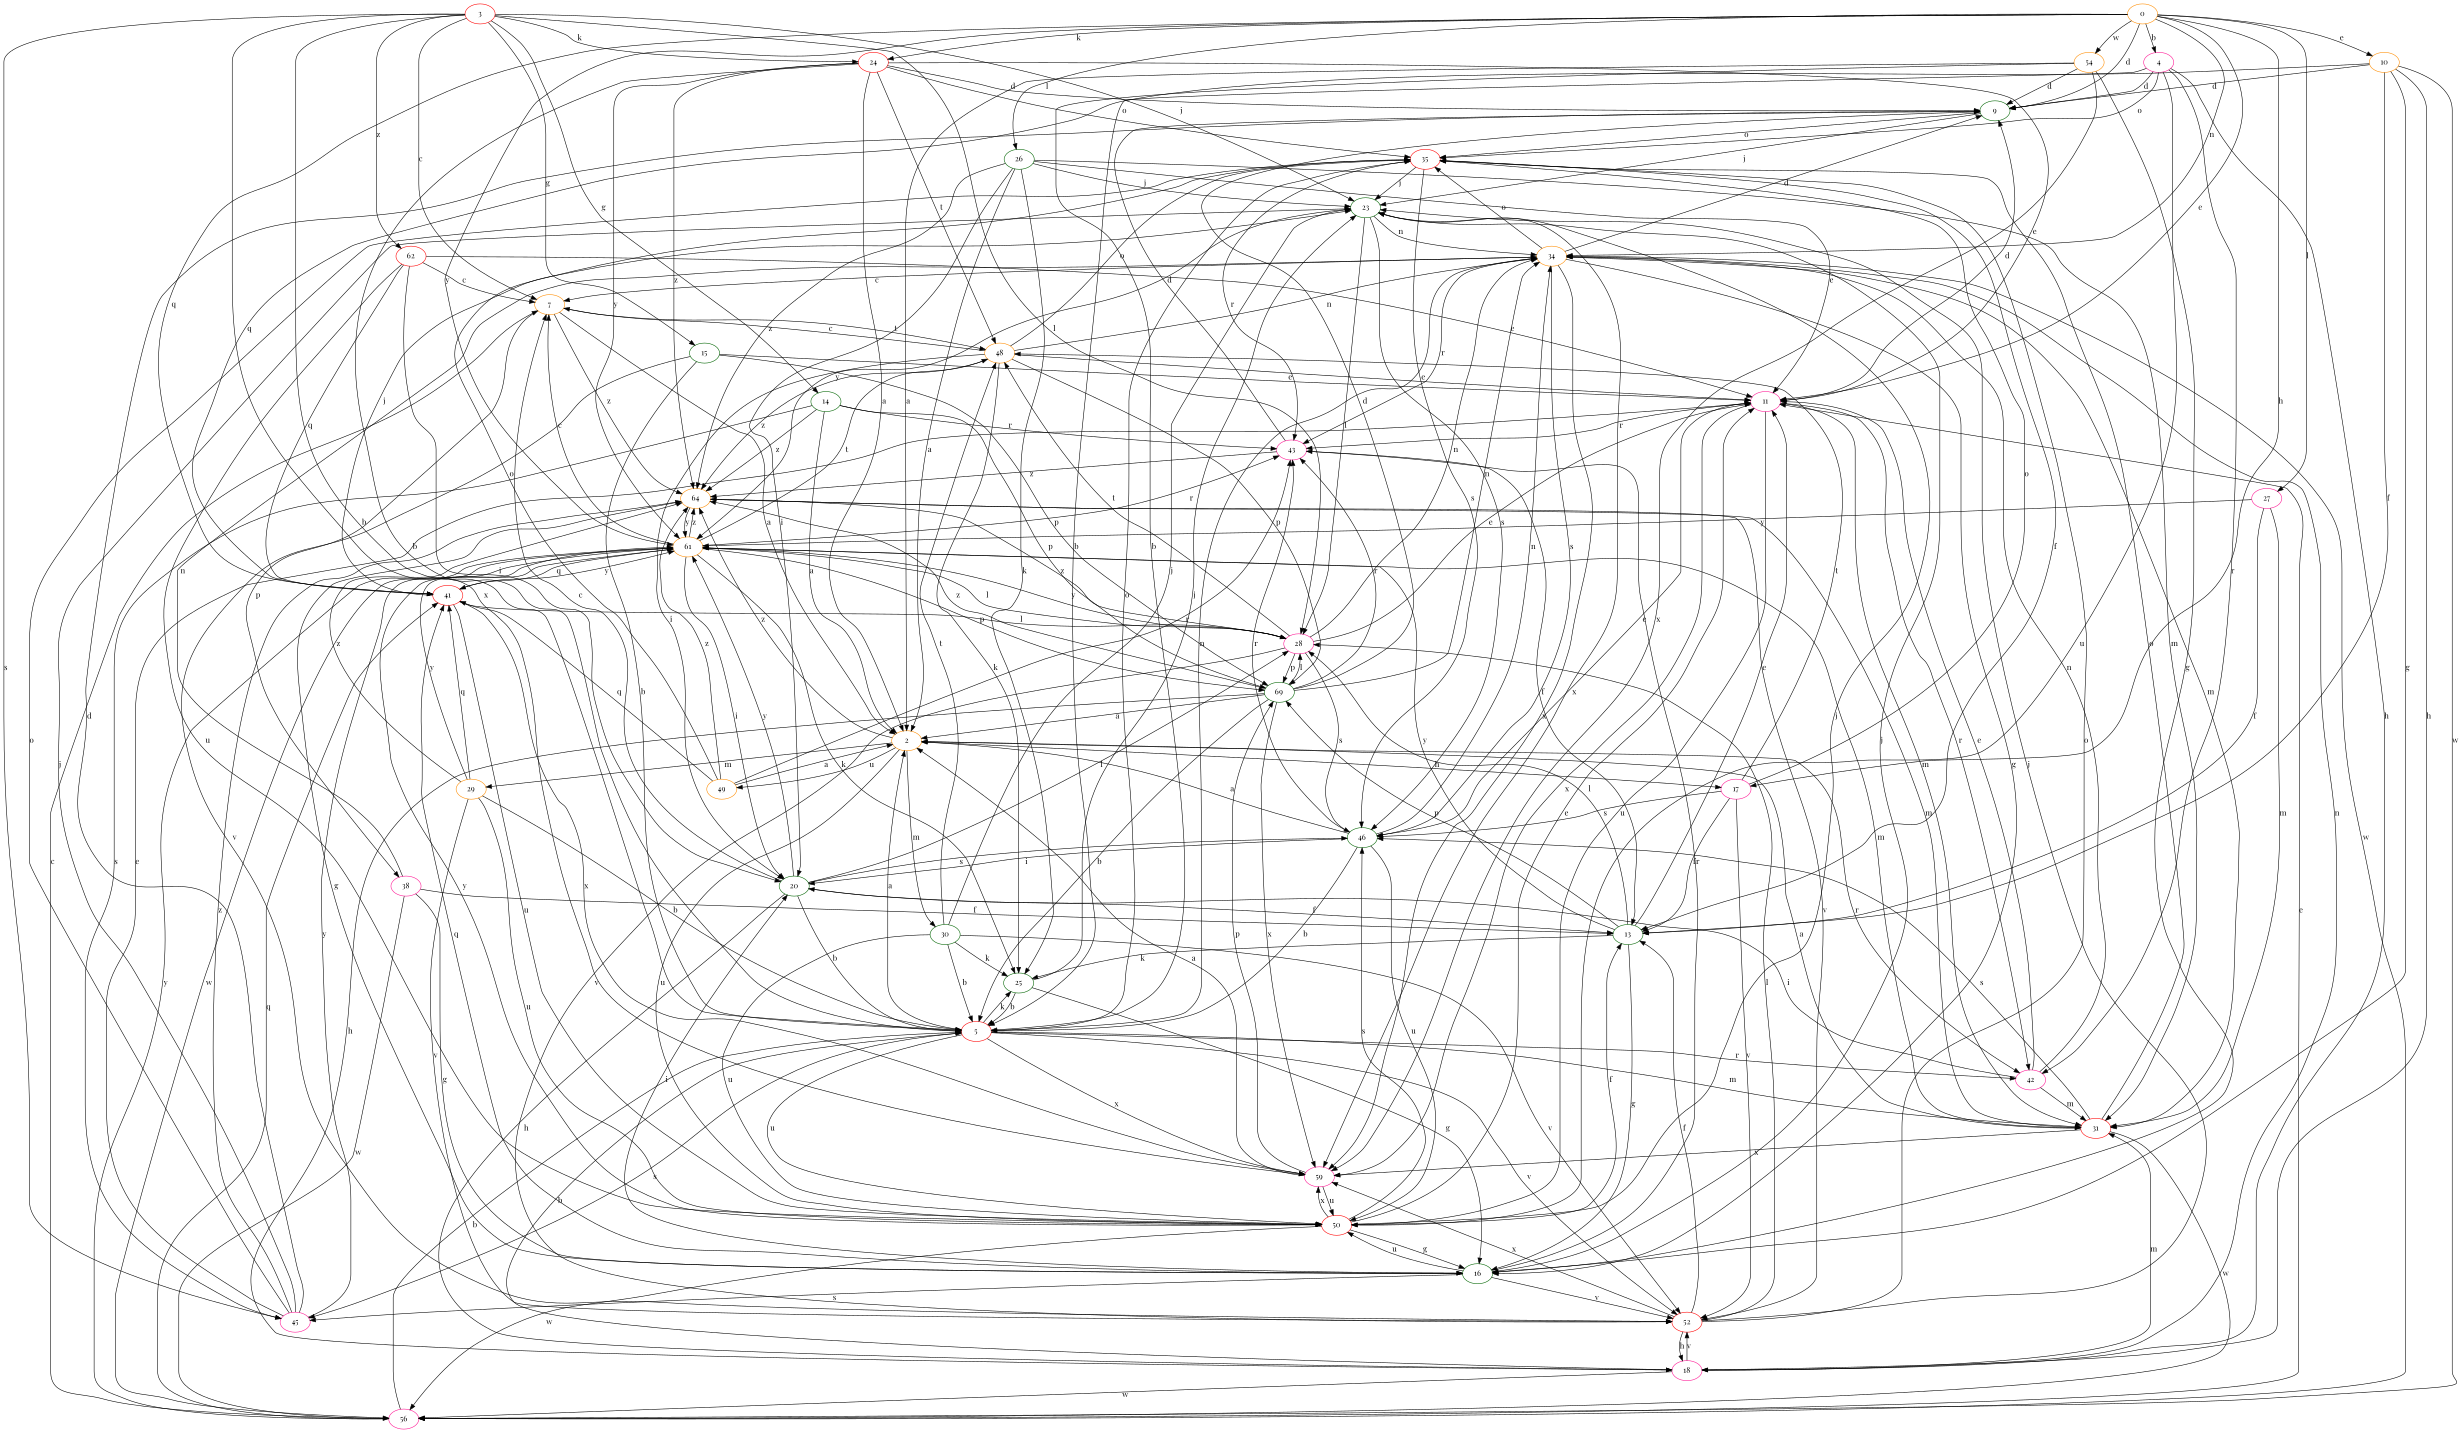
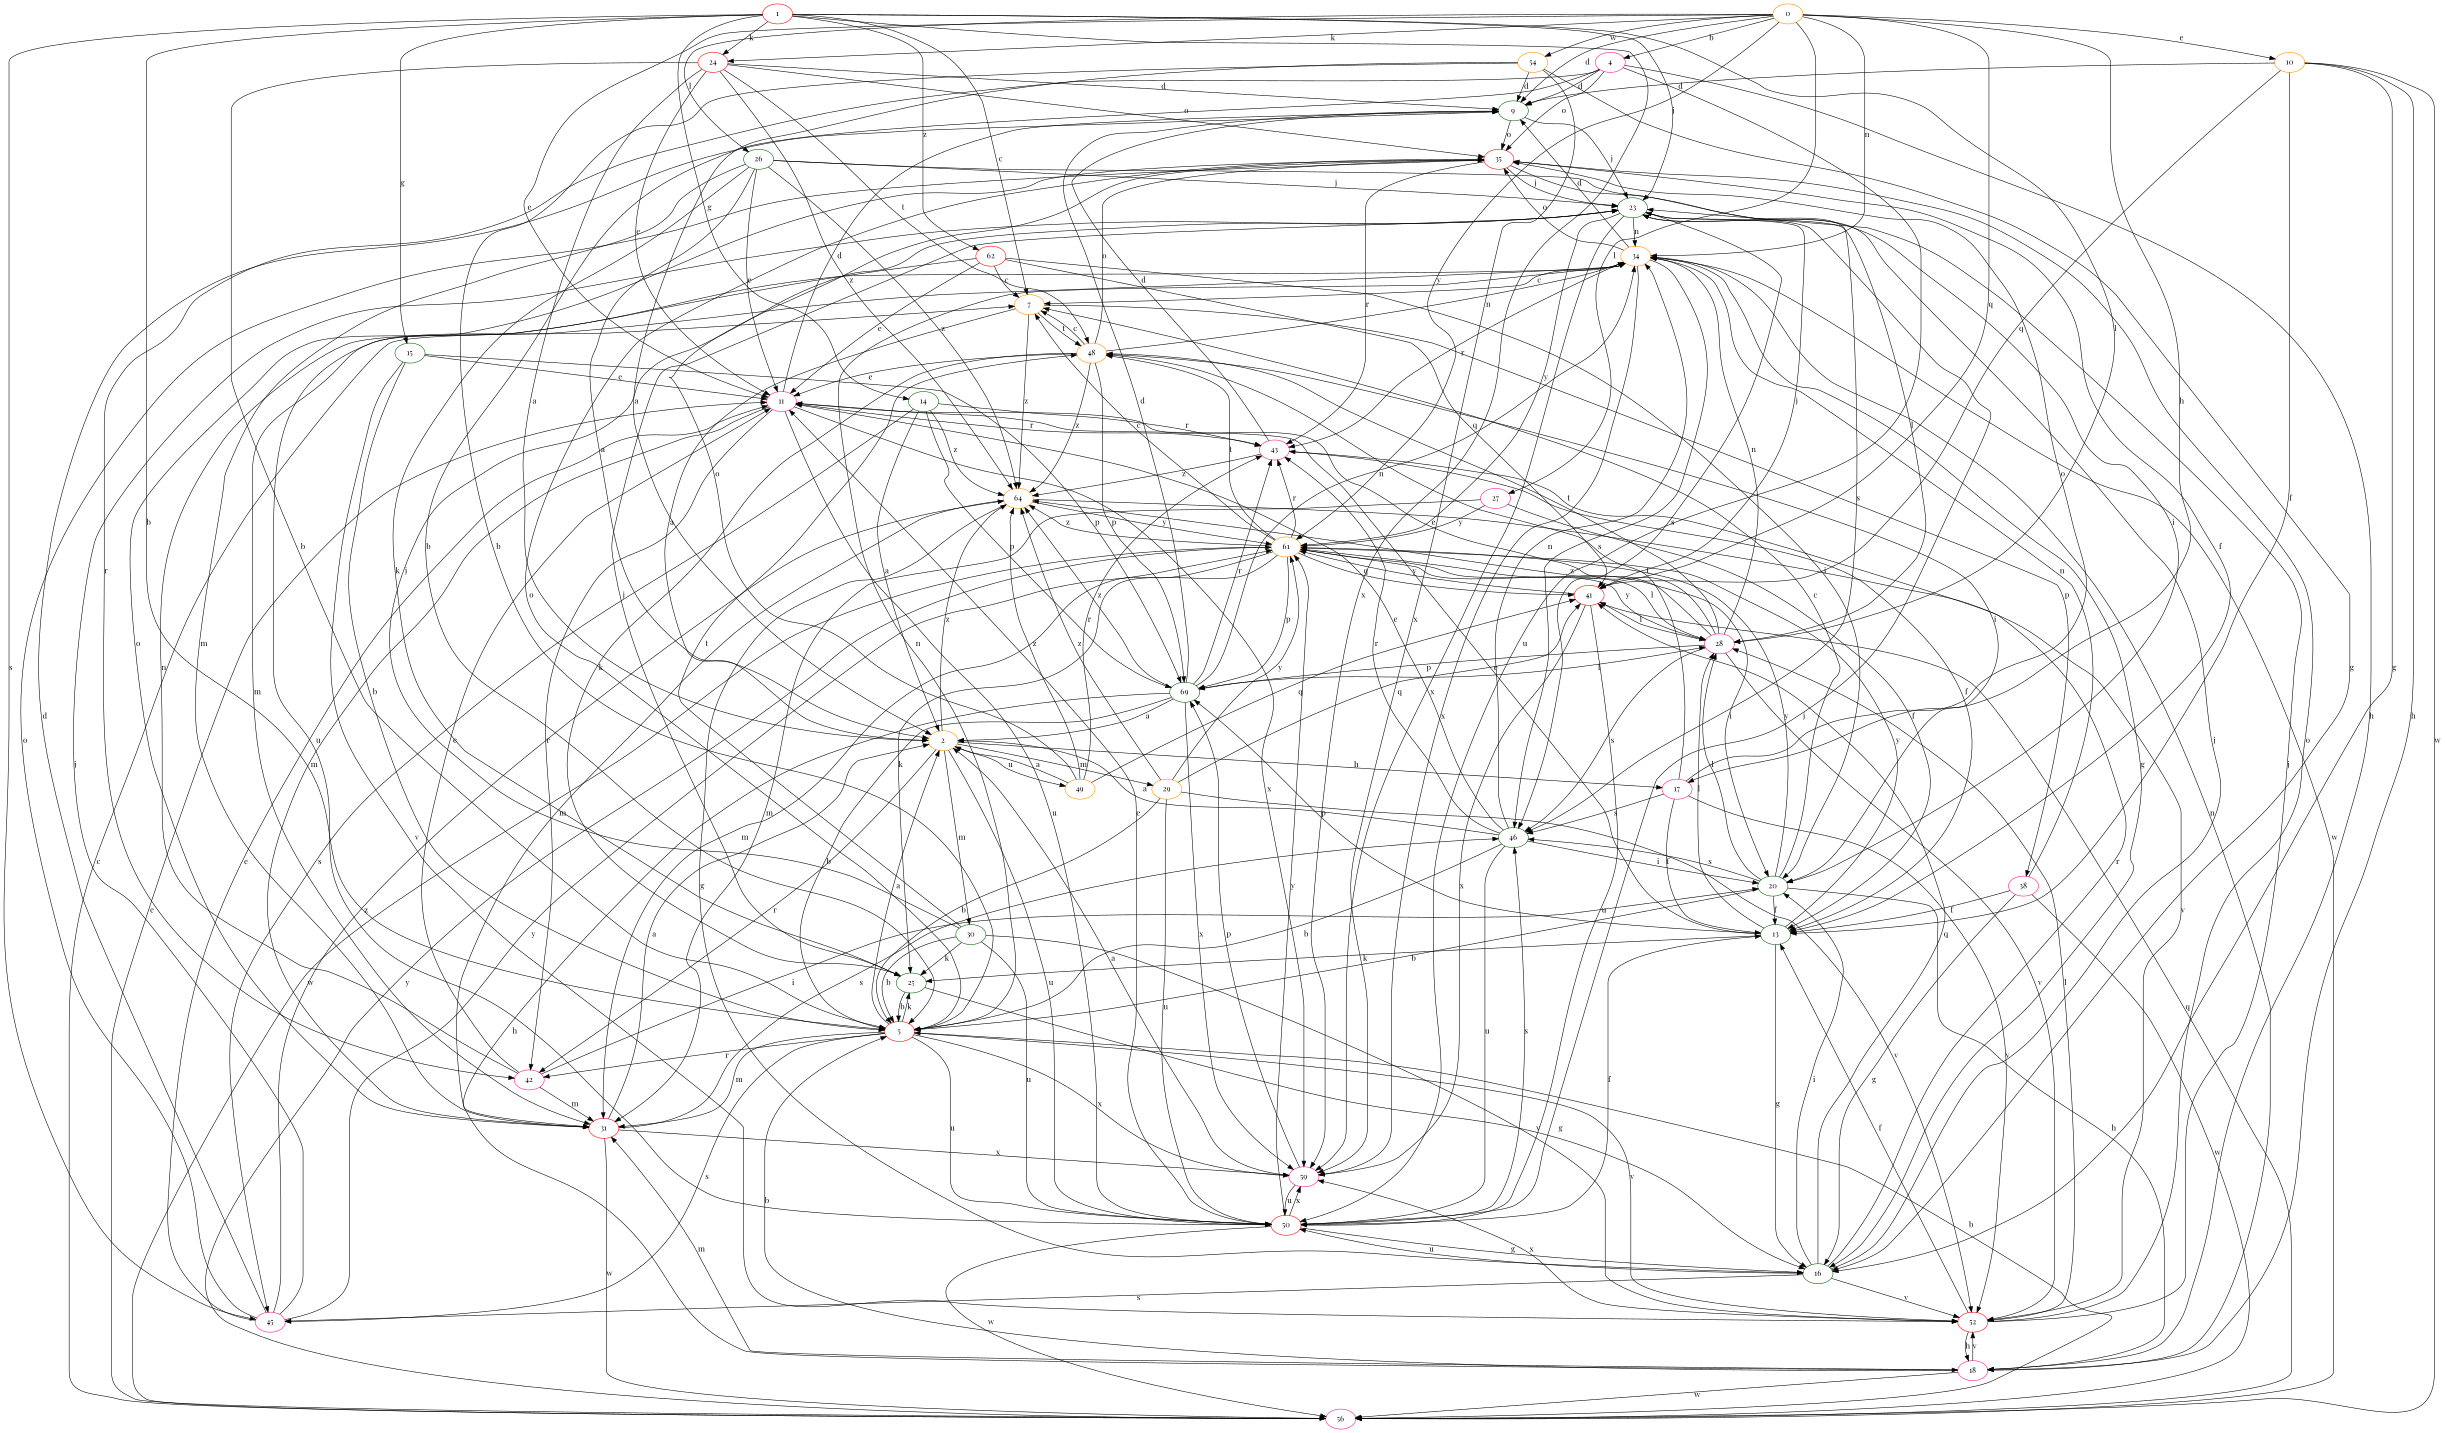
(480, 14) -> (778, 14)
(614, 206) -> none
